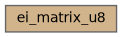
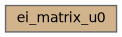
(61, 19) -> (61, 19)
